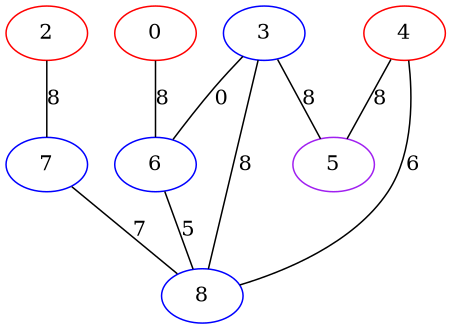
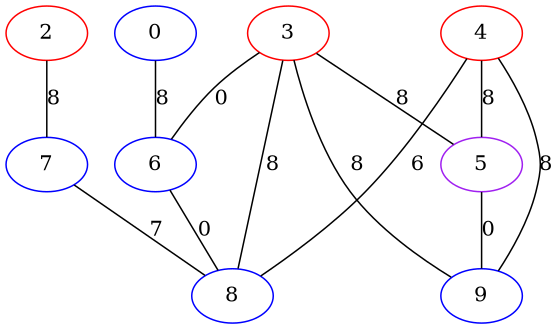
(156, 33) -> (156, 33)
(264, 33) -> (288, 33)
(189, 230) -> (205, 230)
none -> (482, 296)
